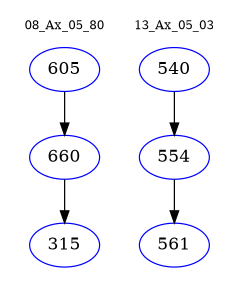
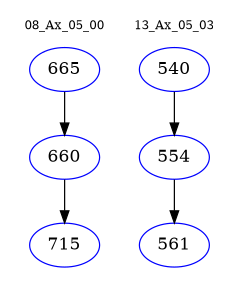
(65, 26) -> (65, 26)
(65, 70) -> (65, 70)
(65, 245) -> (65, 245)
